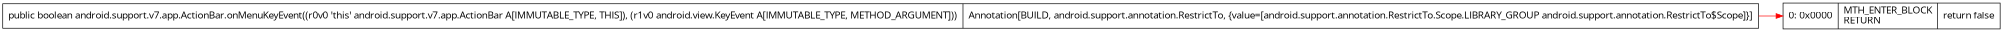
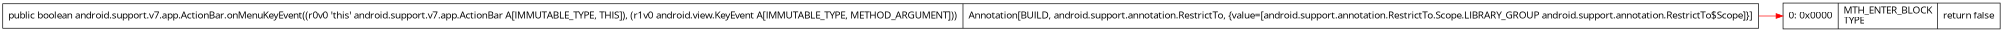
(1862, 21) -> (1854, 21)
